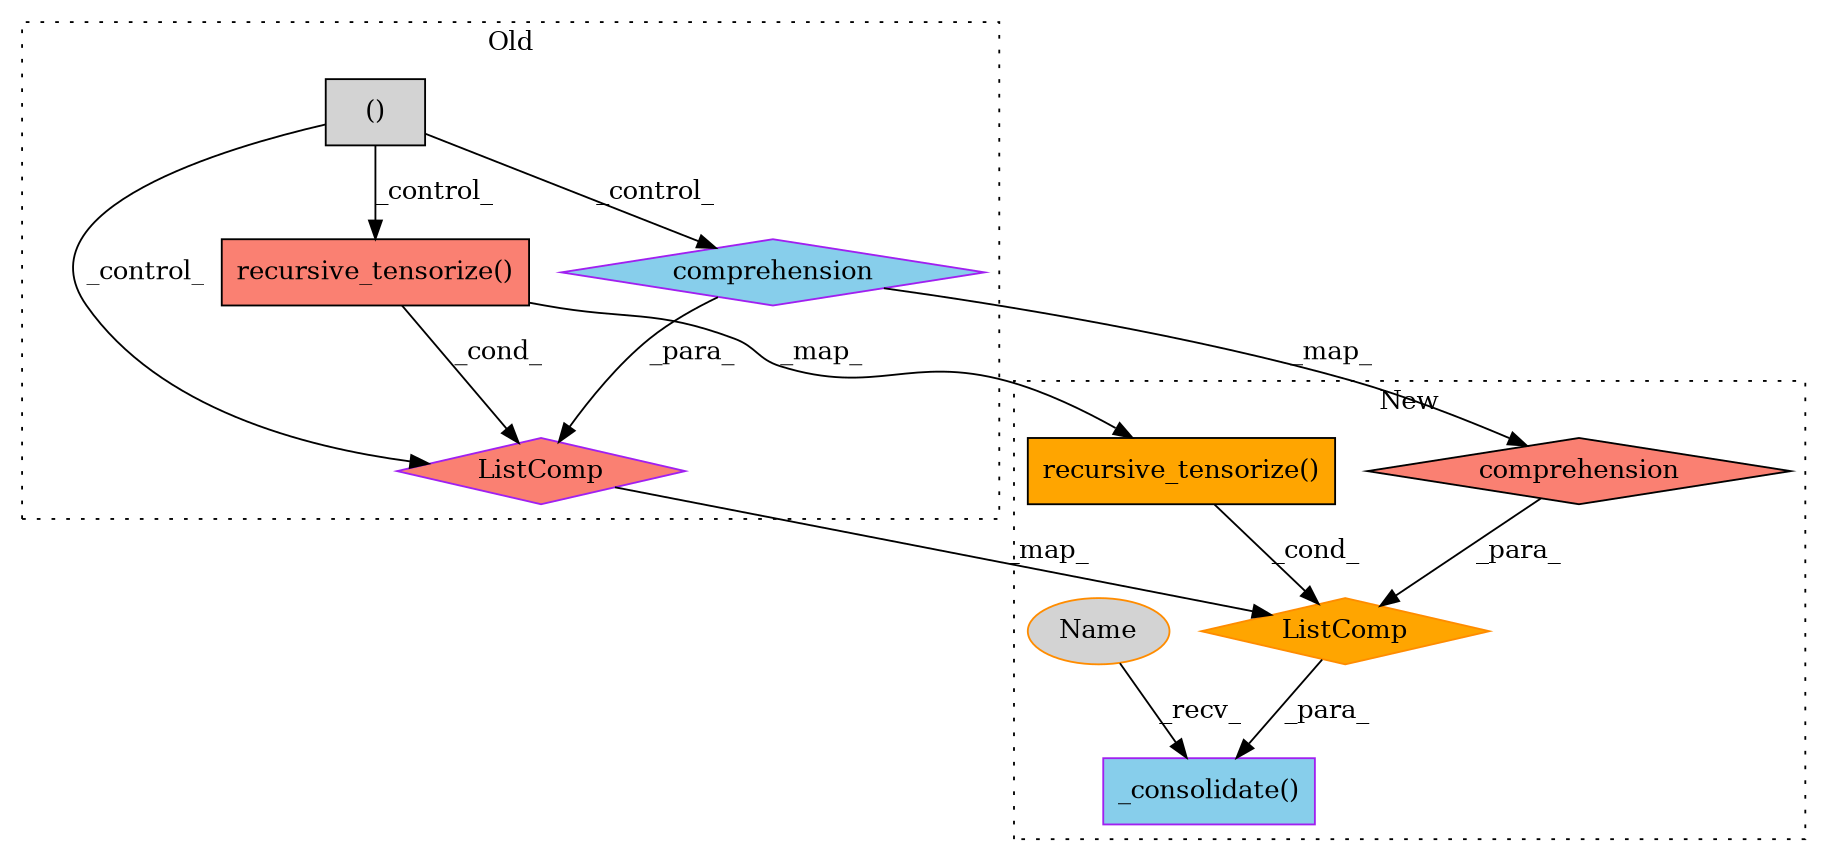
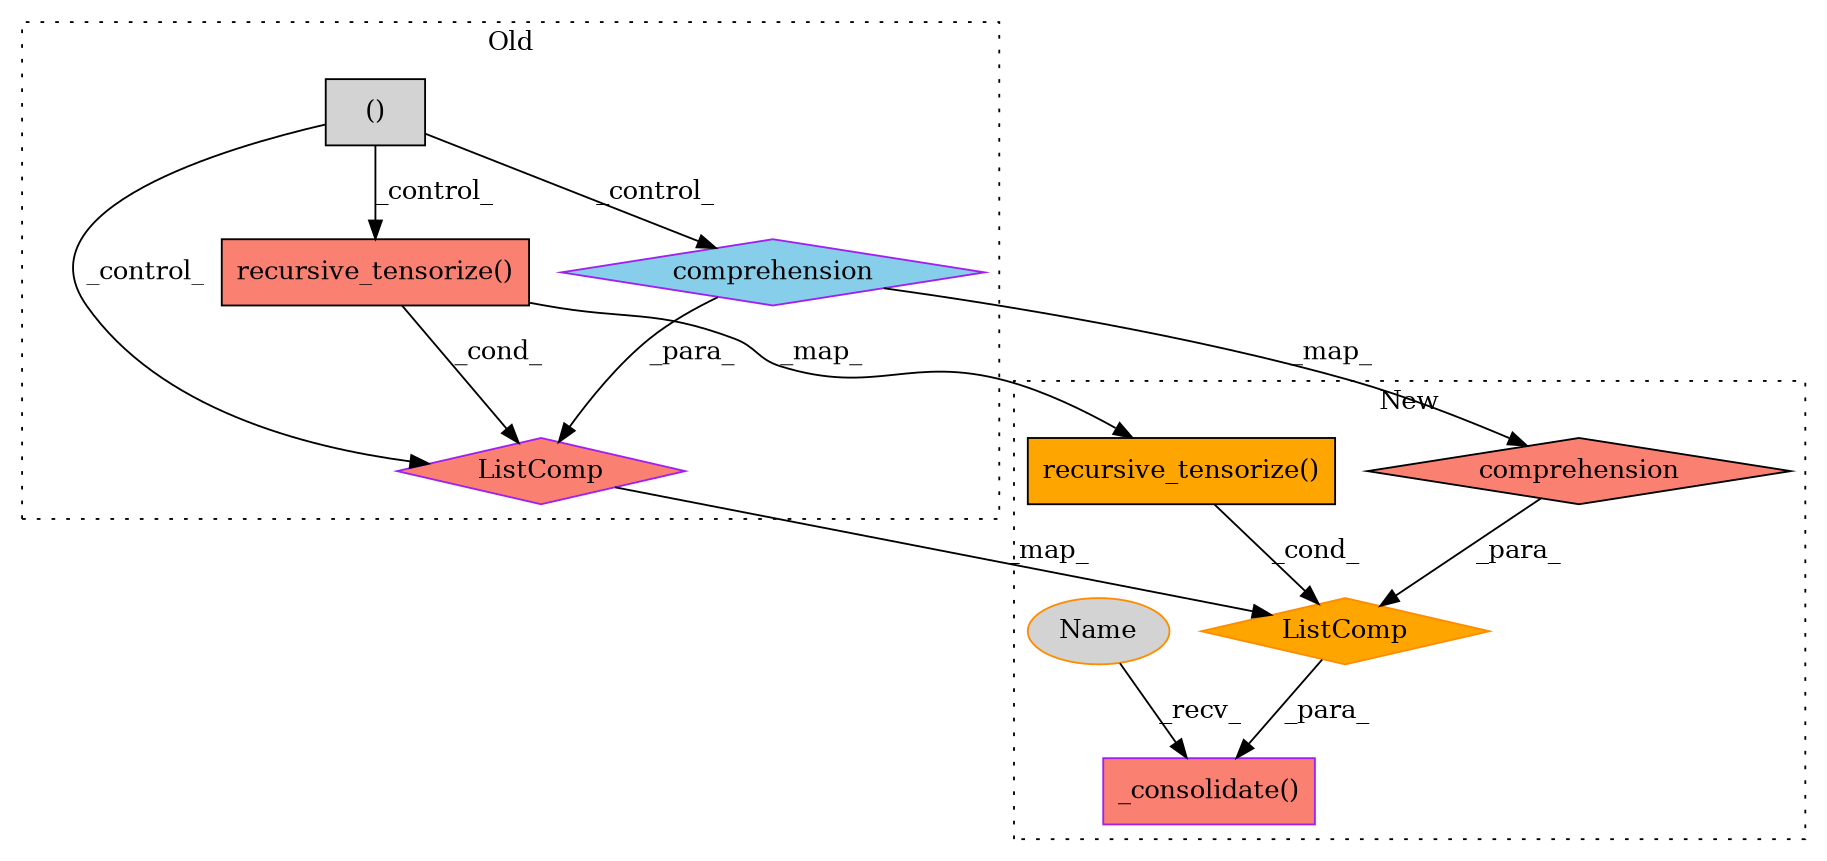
(1209, 791) -> (1209, 791)
